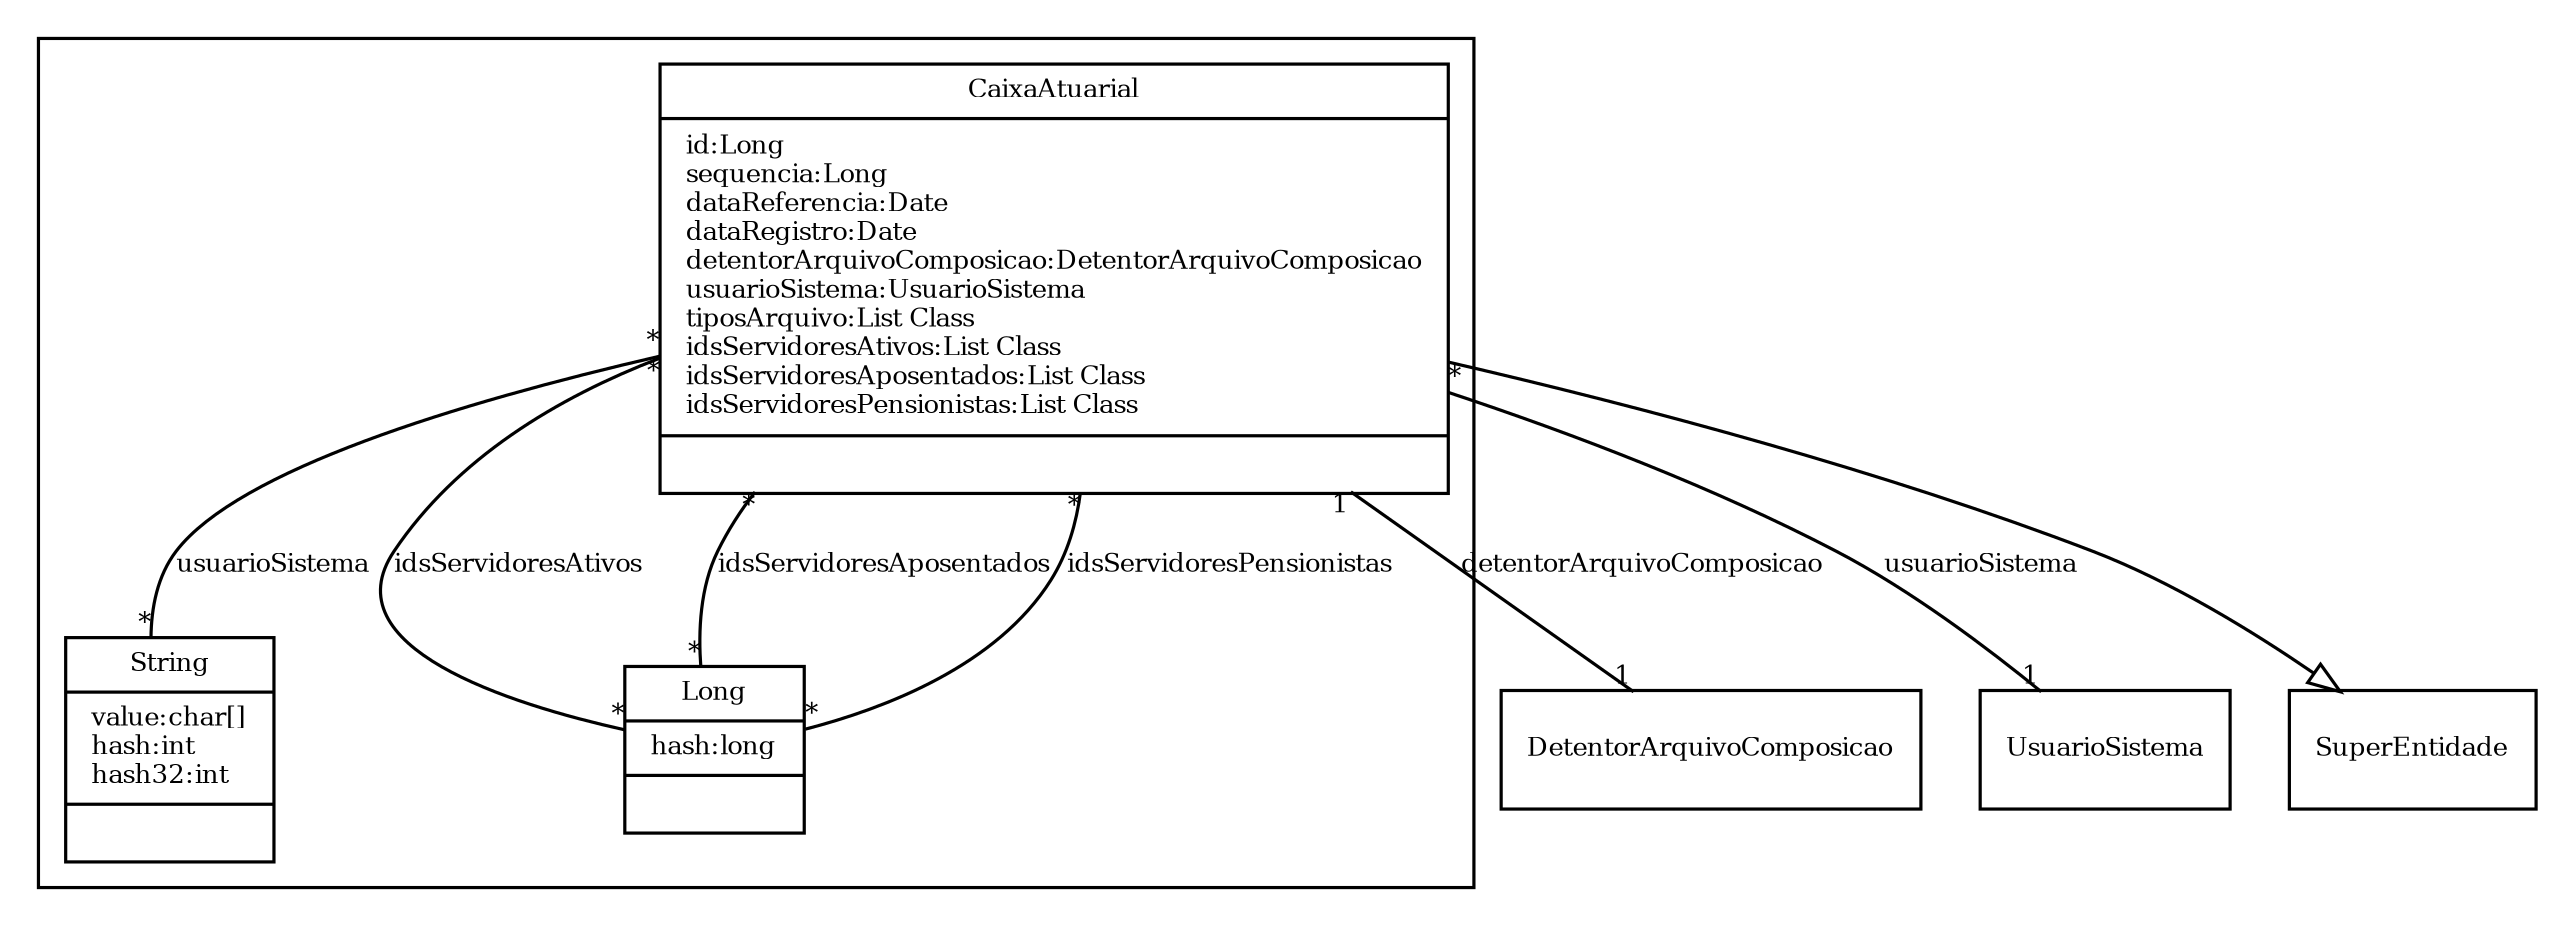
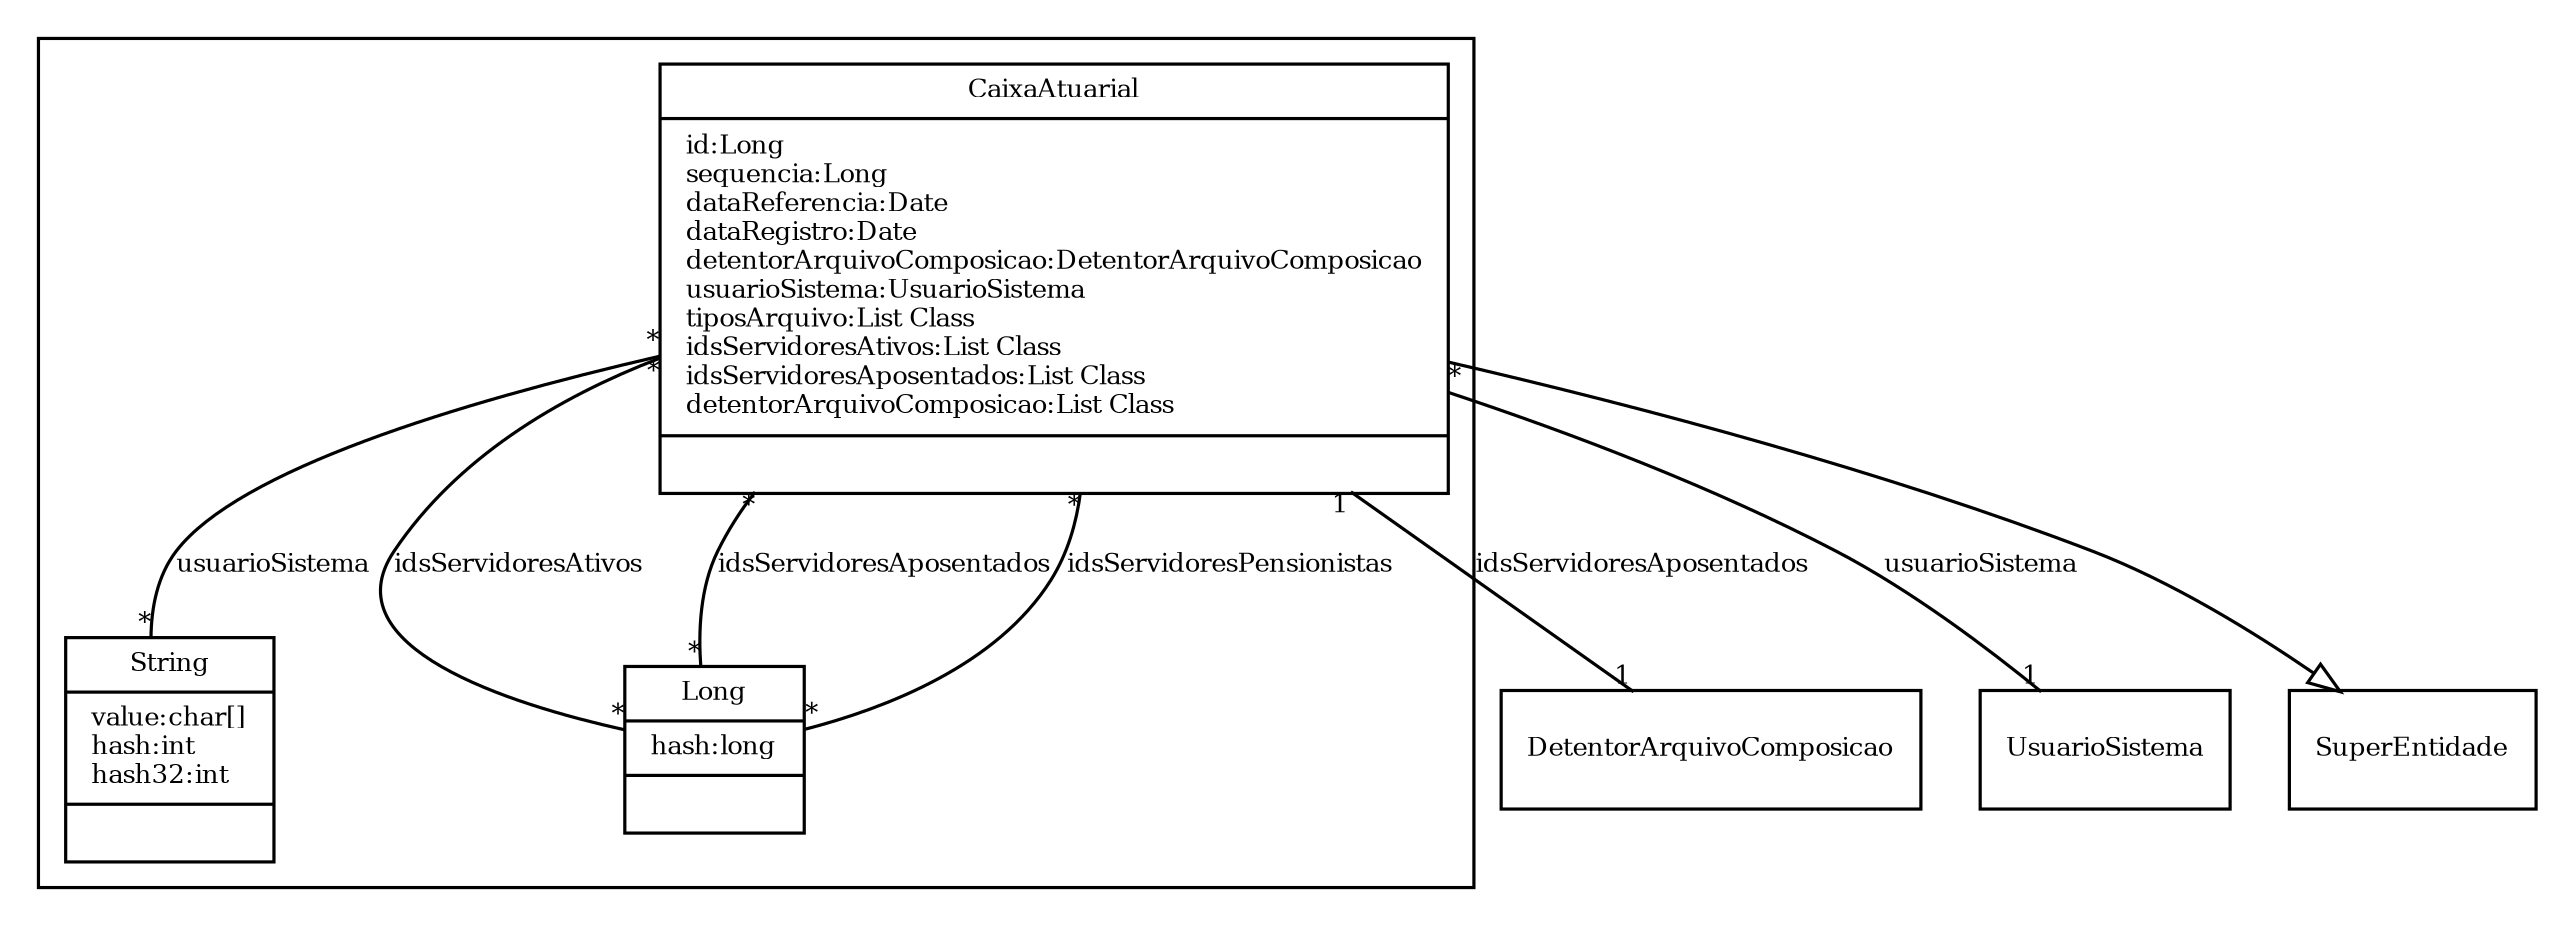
(913, 405) -> (931, 405)
(1642, 566) -> (1642, 566)
